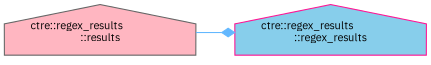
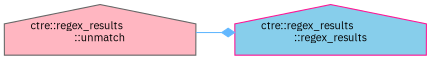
(100, 33) -> (100, 33)
